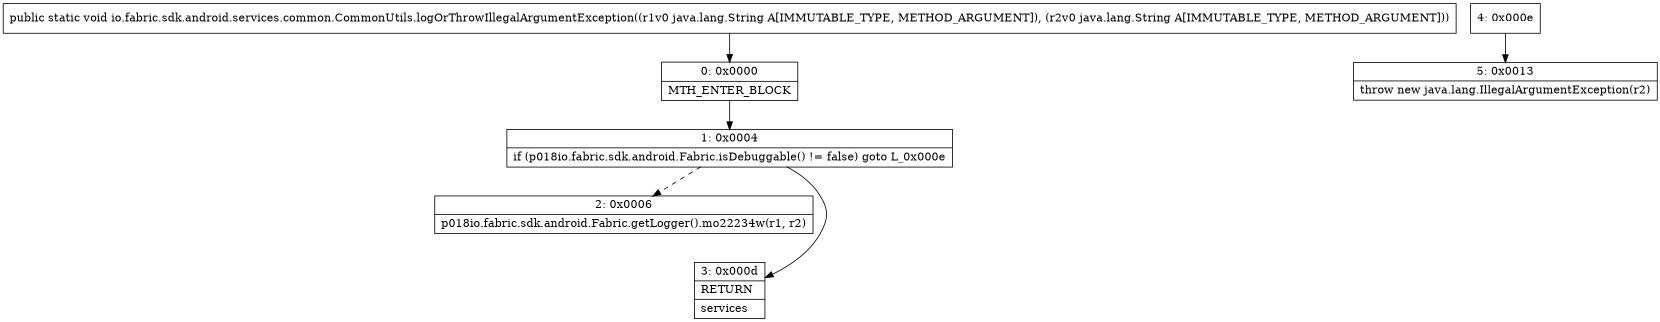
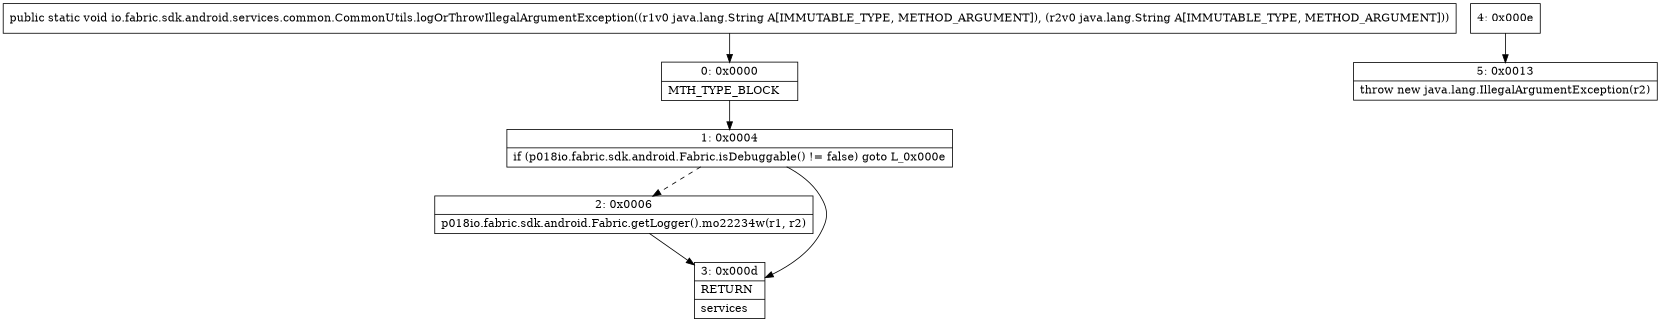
(730, 91) -> (724, 91)
none -> (668, 247)
